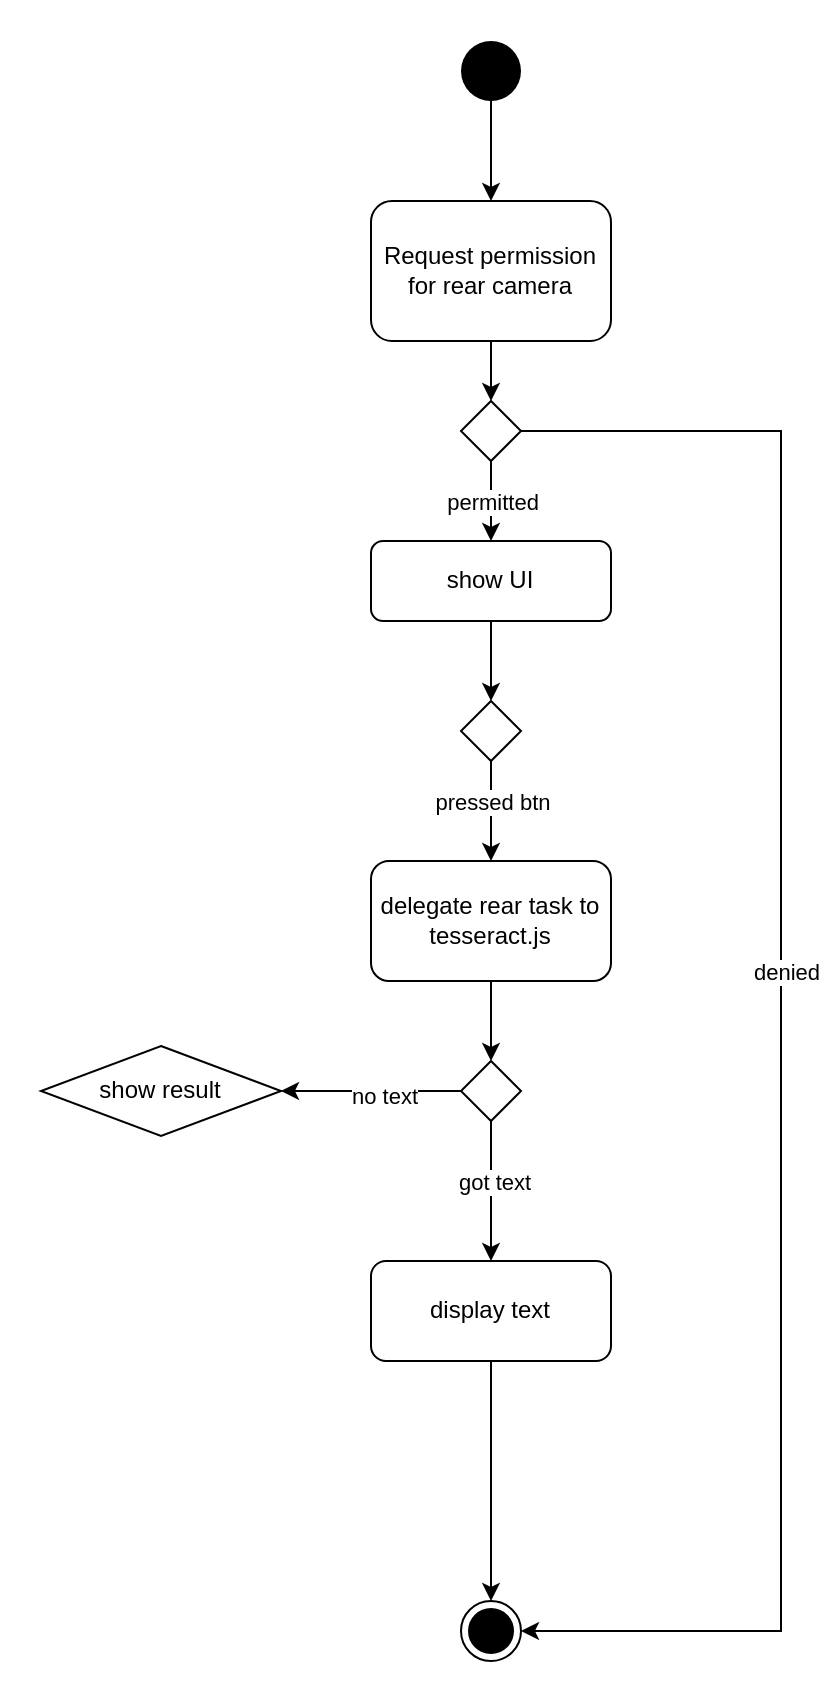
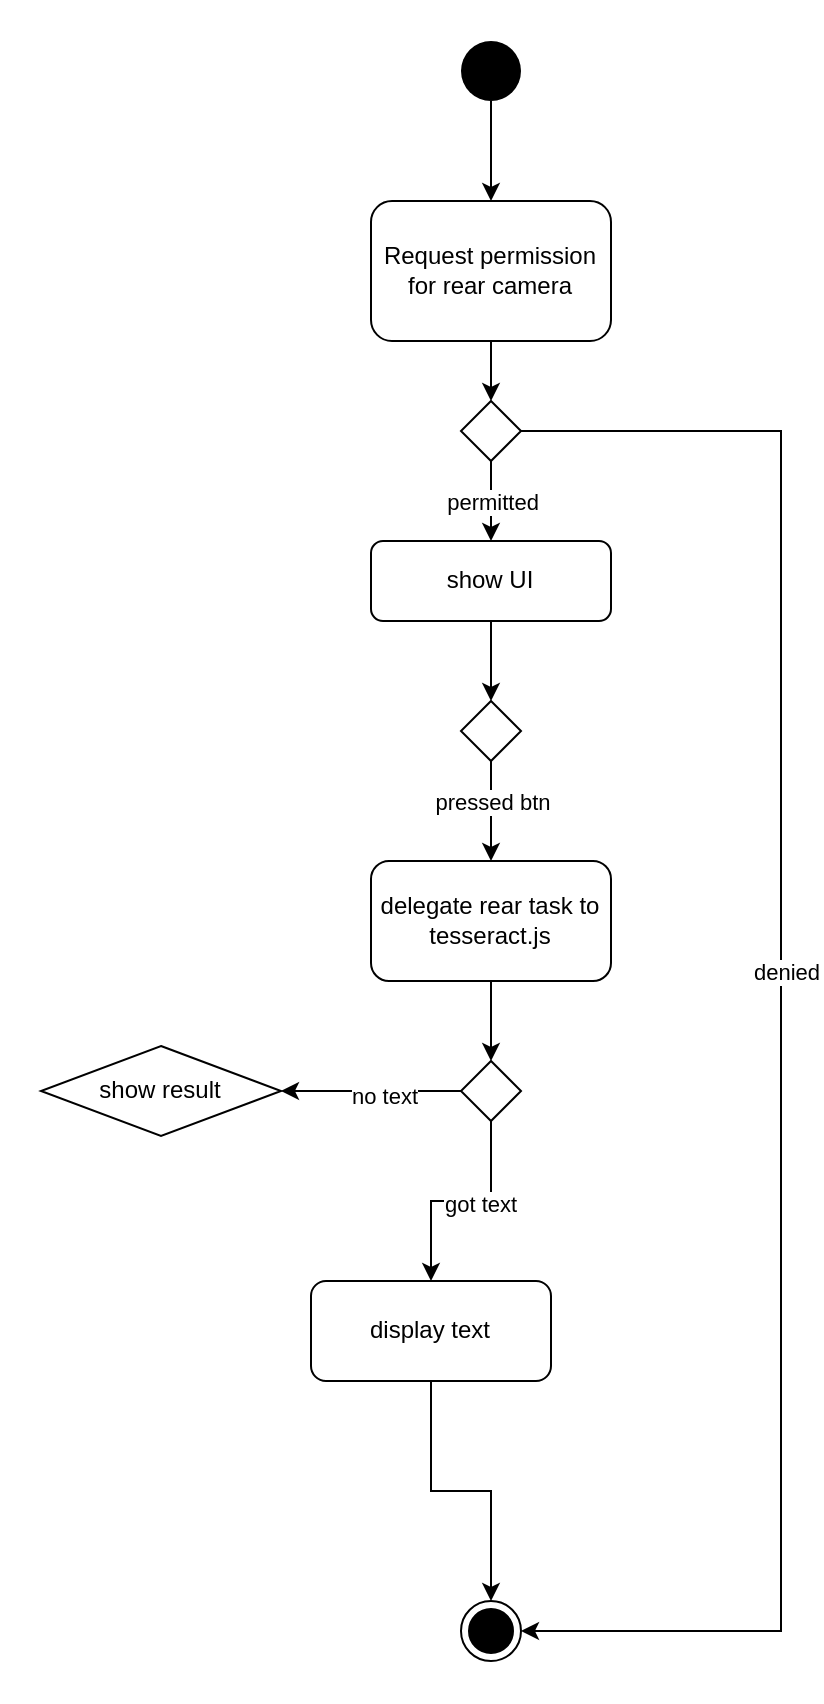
(491, 1311) -> (431, 1331)
